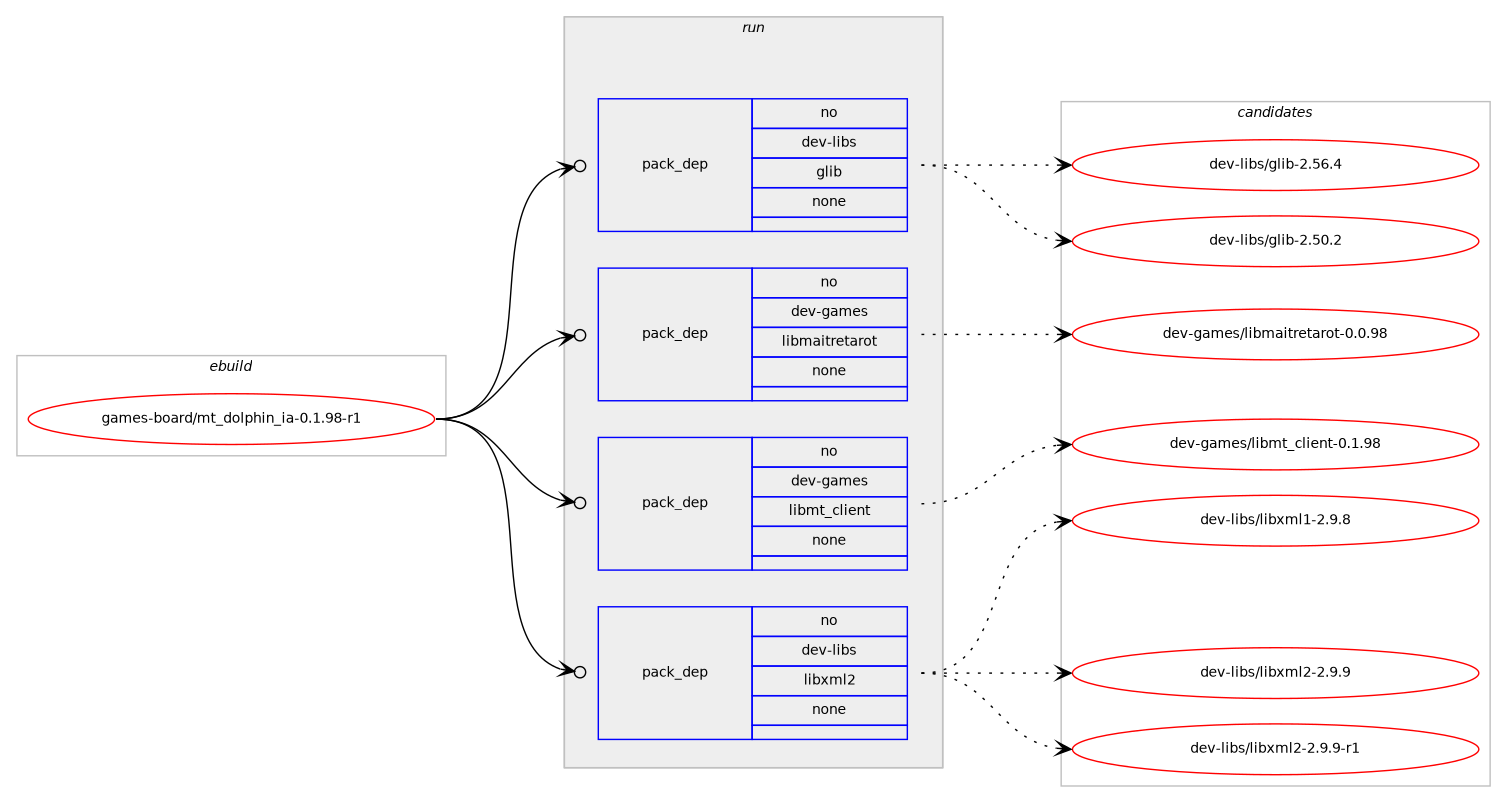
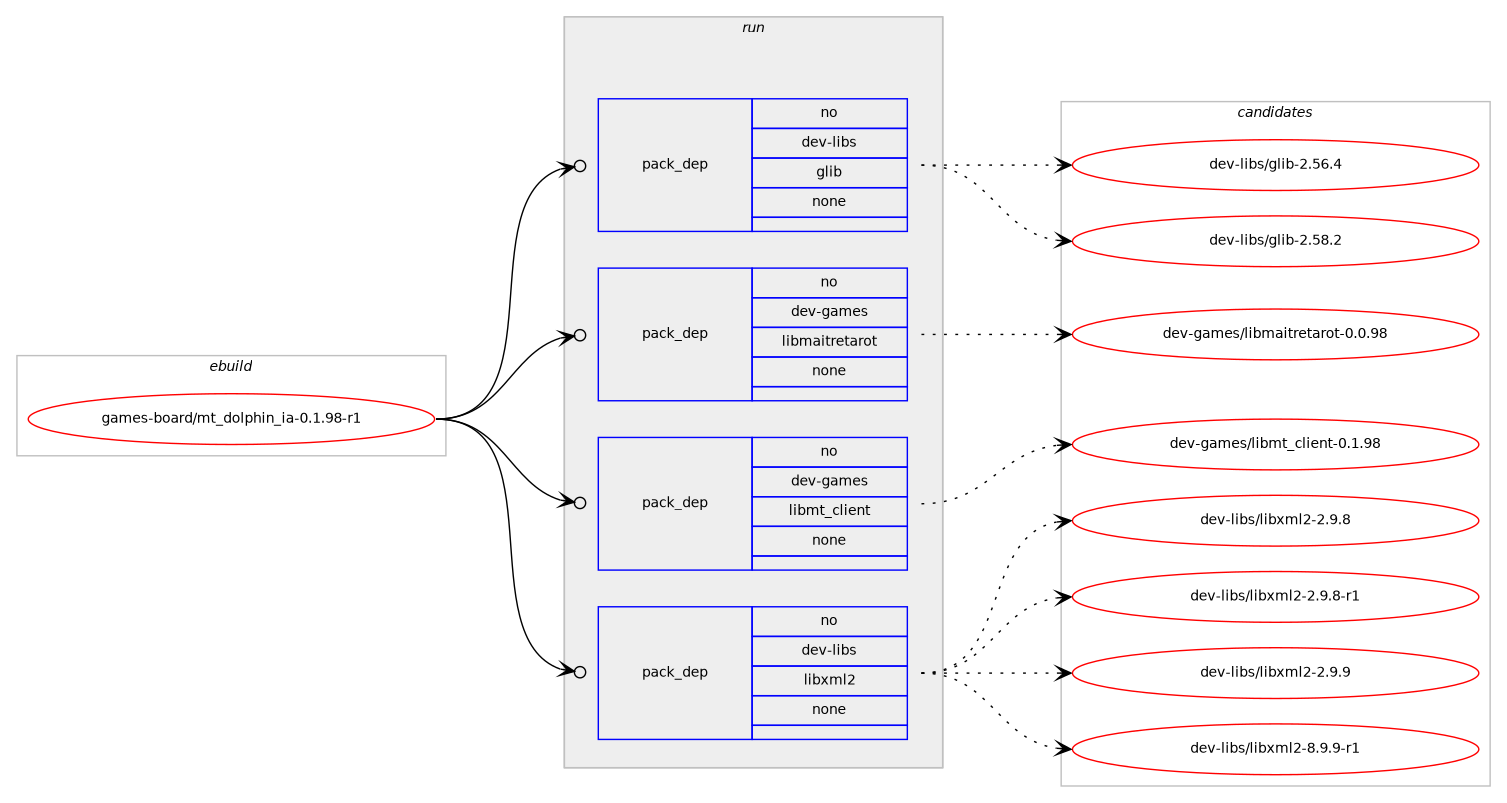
(1276, 241) -> (1276, 241)
(1276, 521) -> (1276, 521)
none -> (1276, 597)
(1276, 749) -> (1276, 749)
